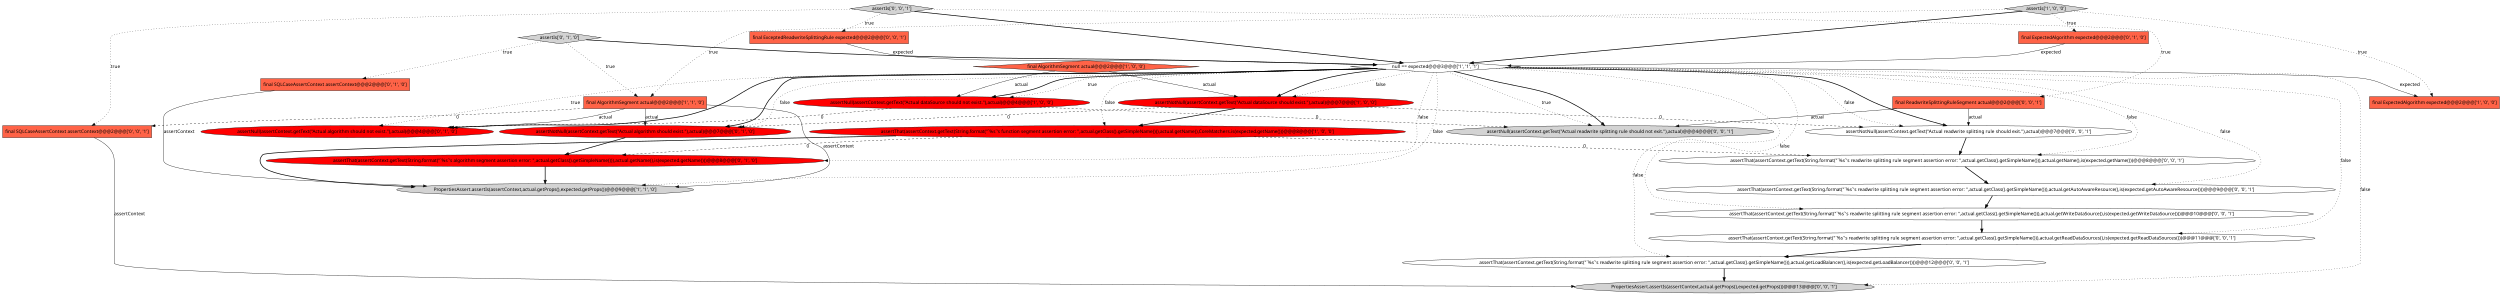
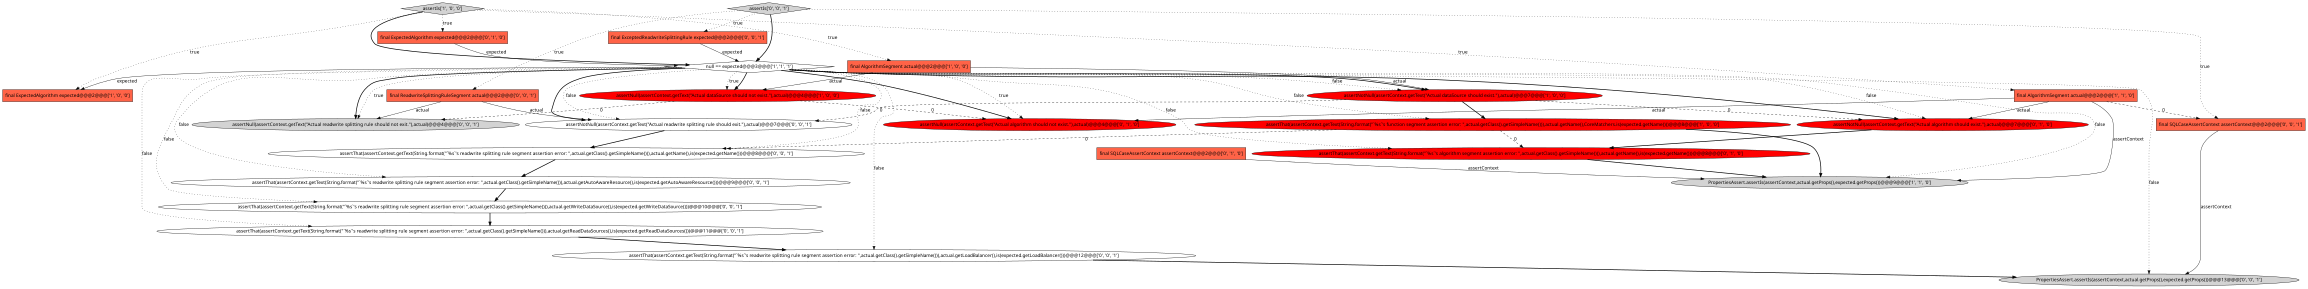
none -> (685, 21)
(560, 38) -> none
(1086, 67) -> (909, 67)
